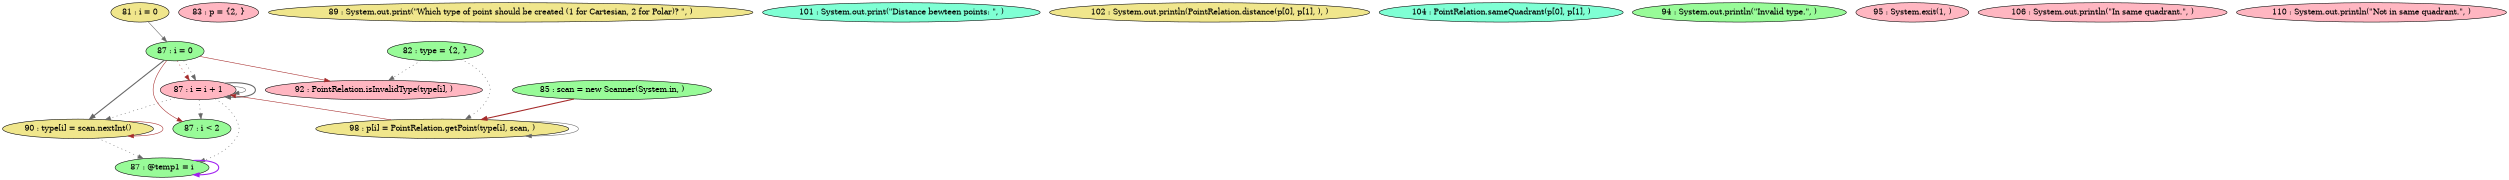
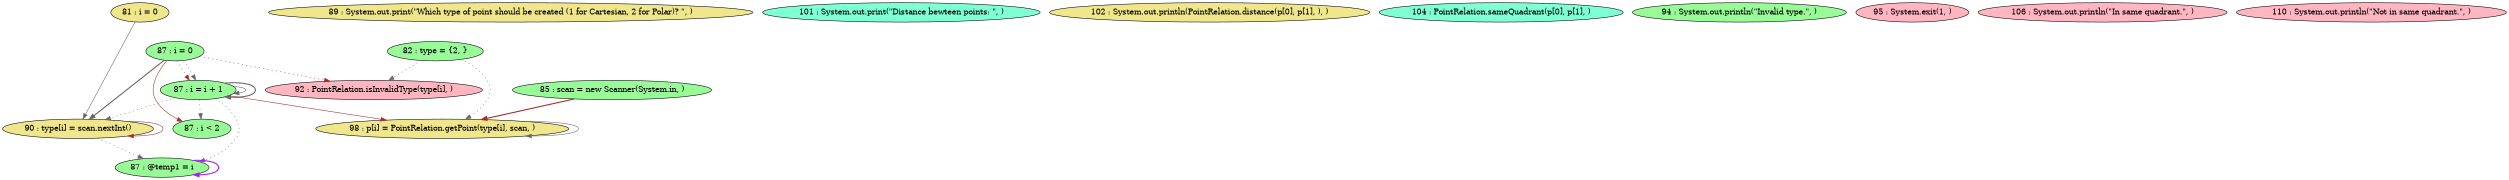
(219, 12) -> none
(156, 30) -> (110, 68)
(262, 68) -> (262, 68)
(198, 90) -> (198, 90)
(313, 108) -> (305, 108)
